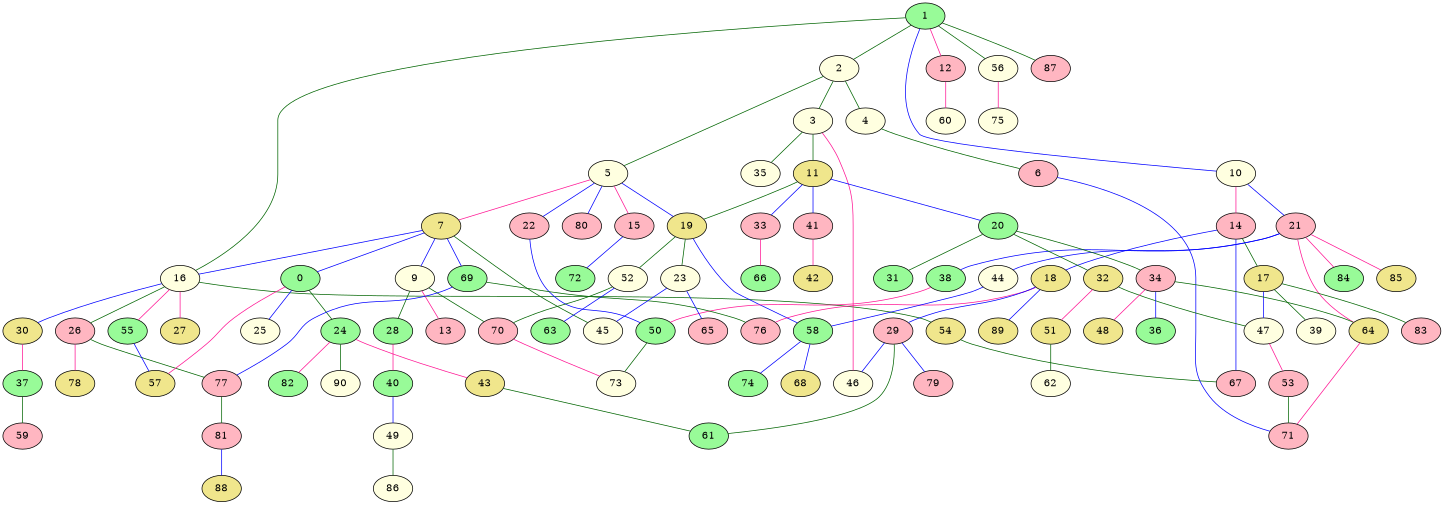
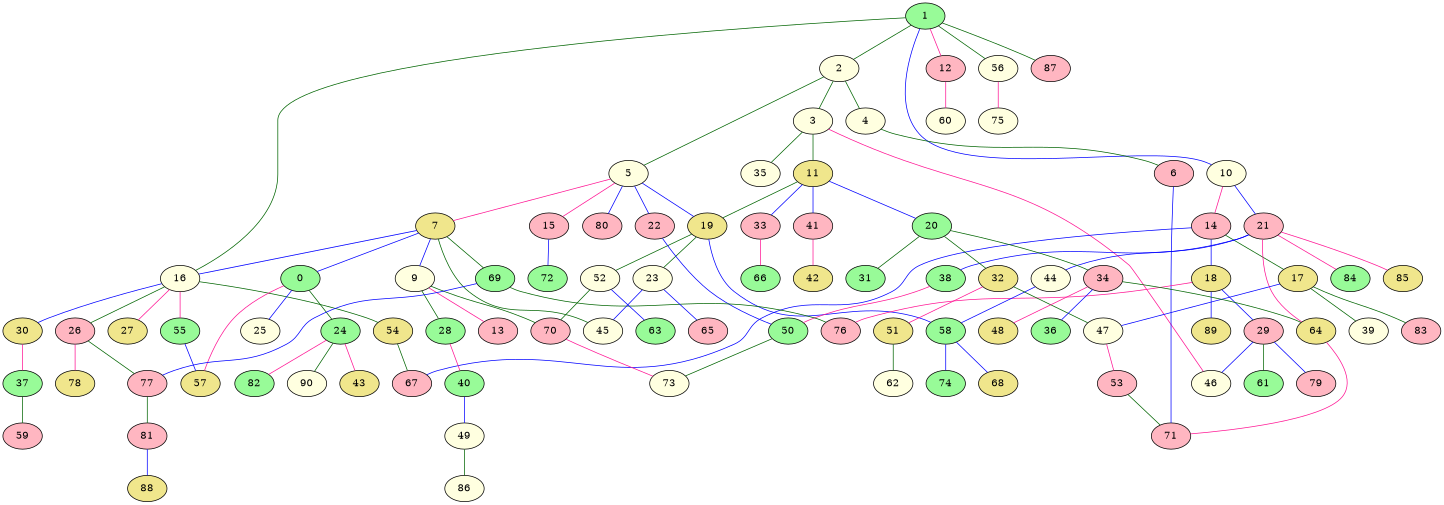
(454, 252) -> (465, 252)
(597, 410) -> none
